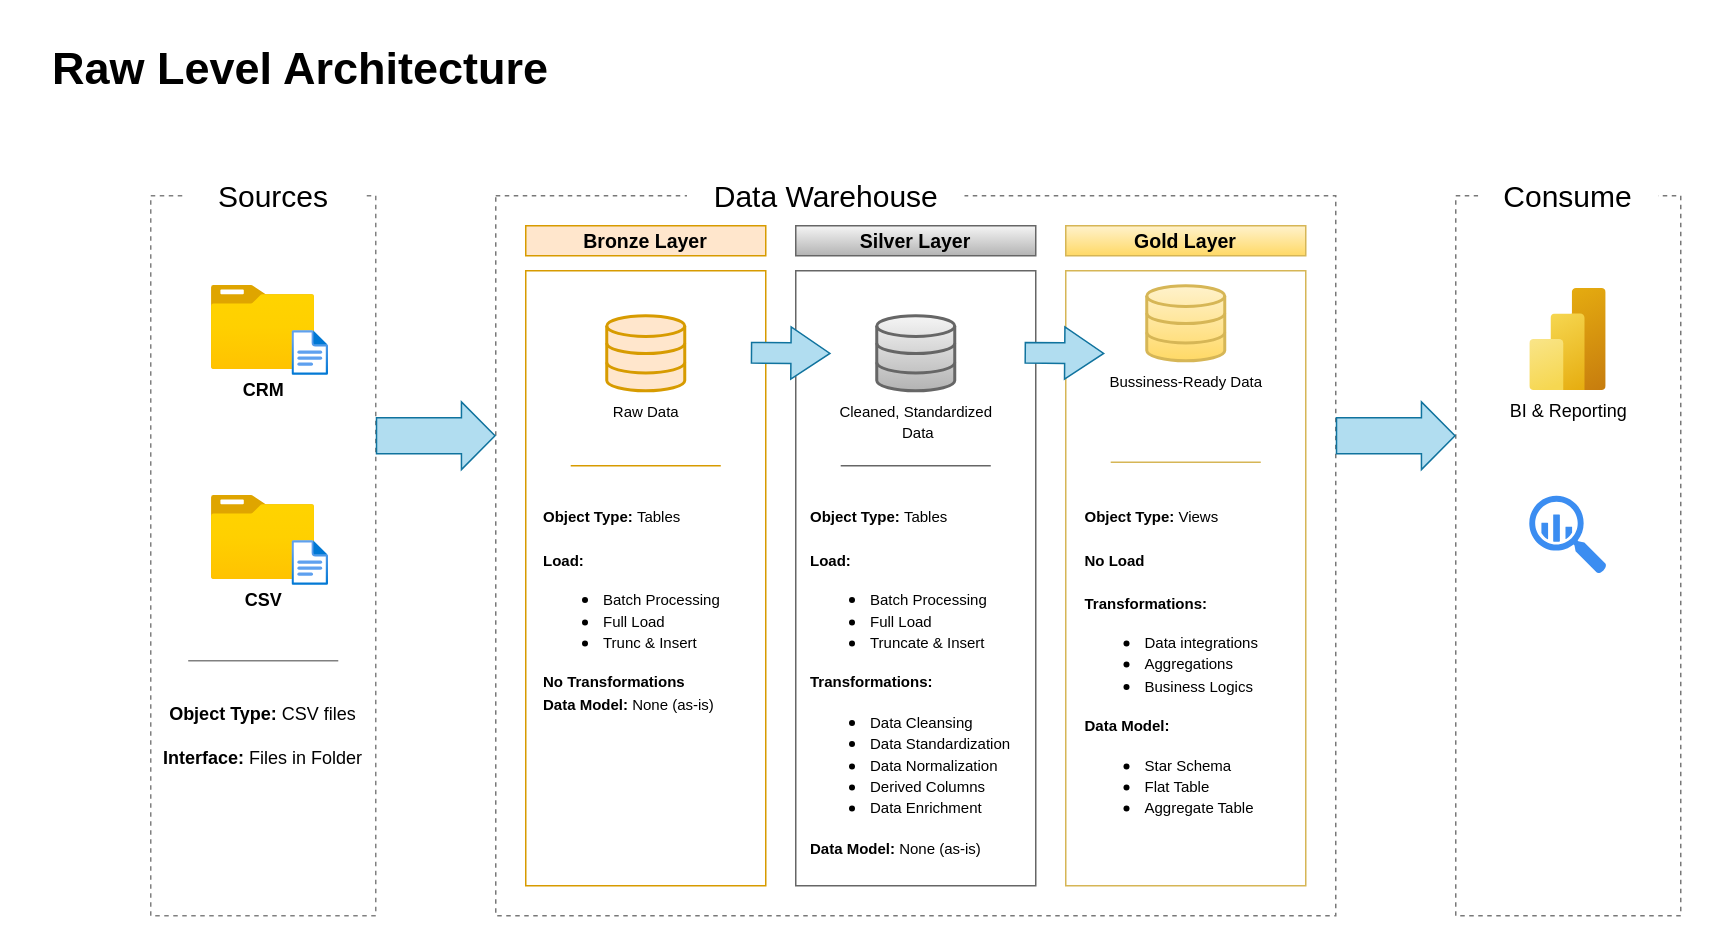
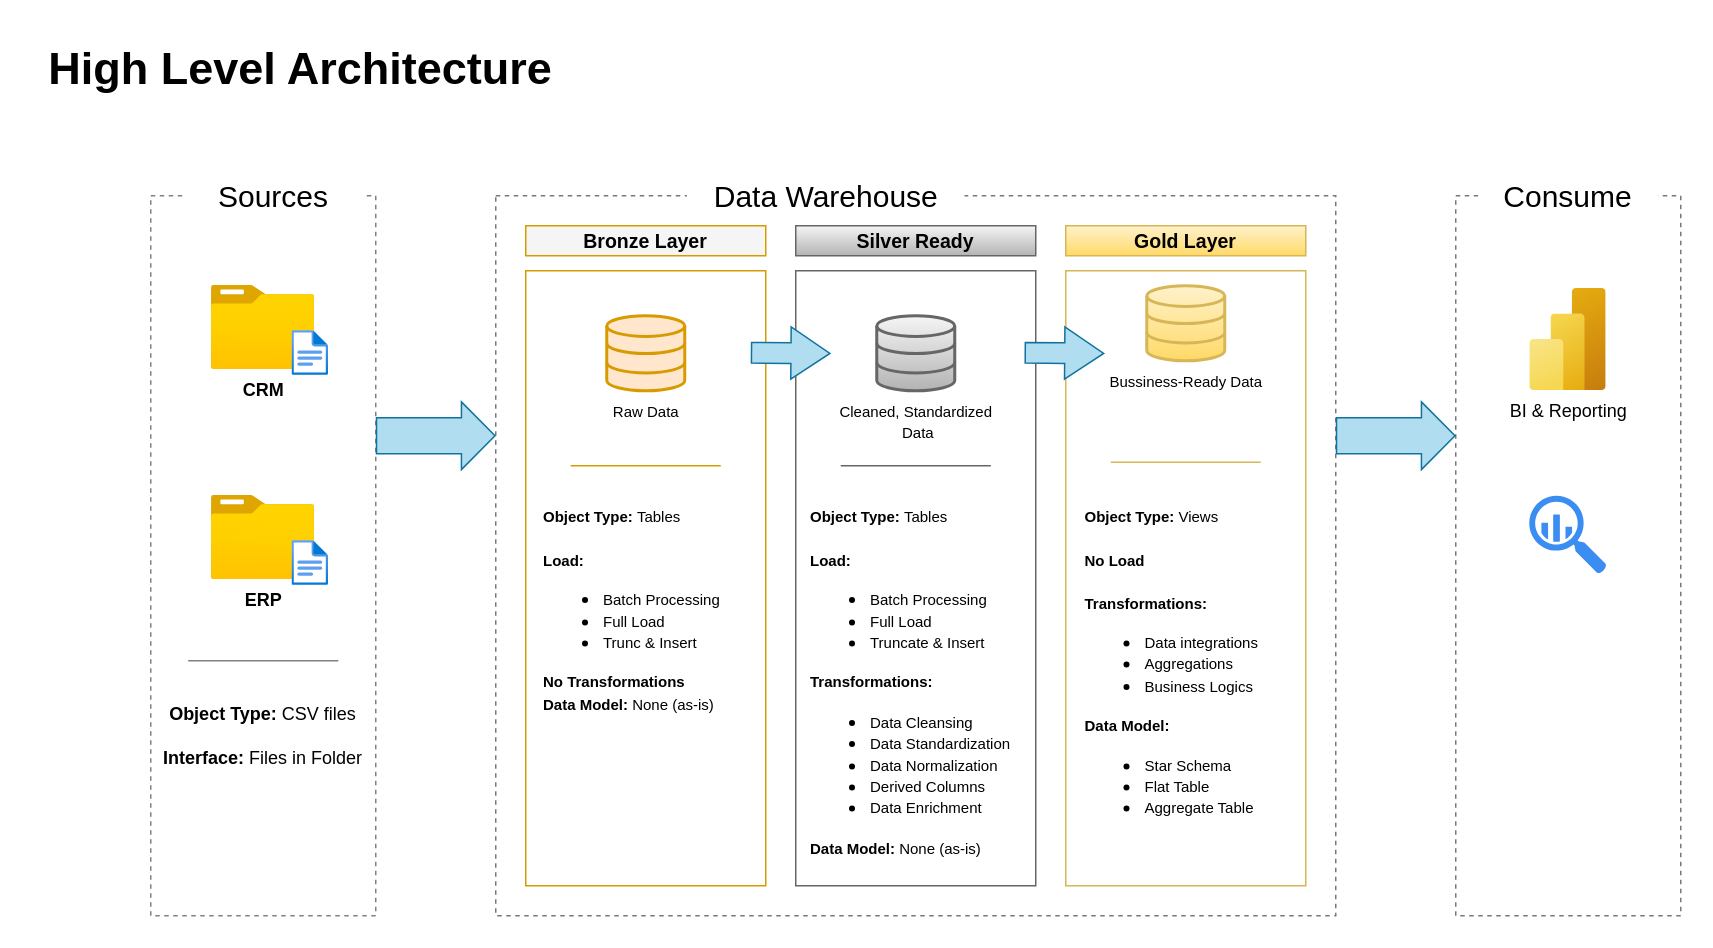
(301, 68) -> (301, 68)
(646, 241) -> (646, 241)
(916, 241) -> (916, 241)
(264, 601) -> (264, 601)
